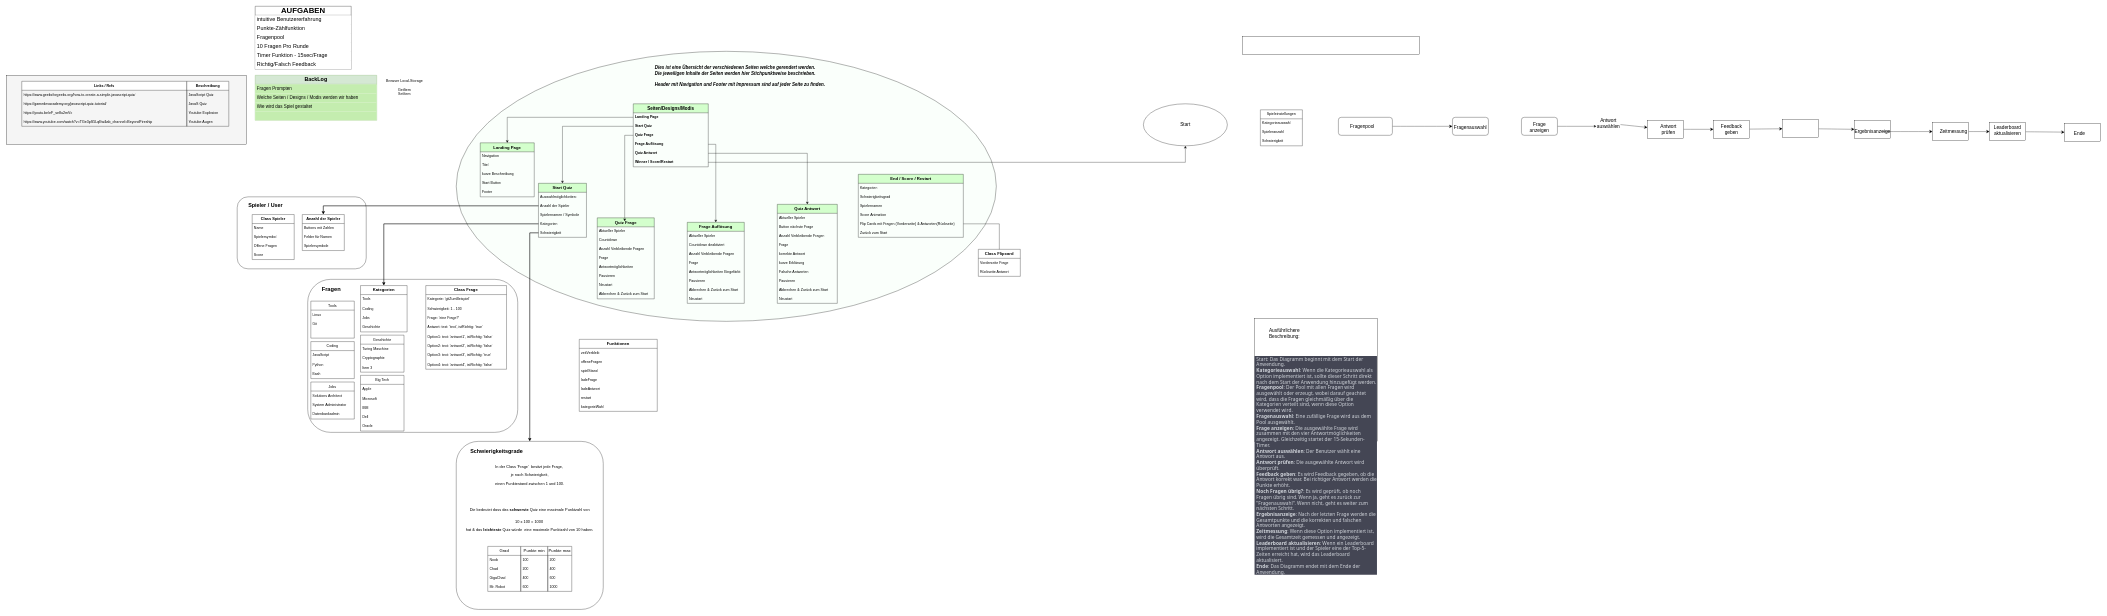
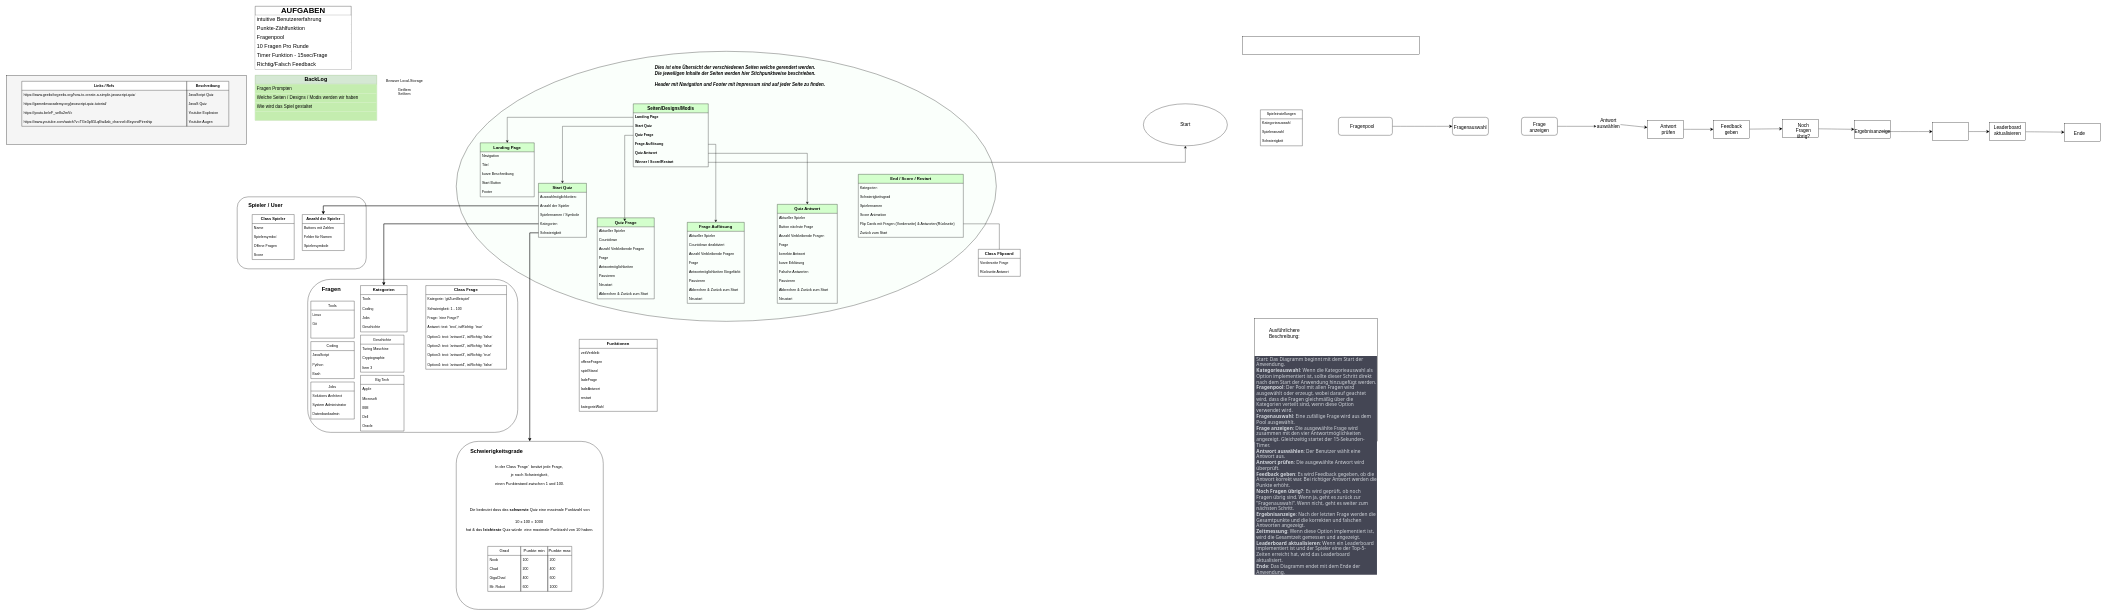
none -> (1803, 131)
(1953, 131) -> none
